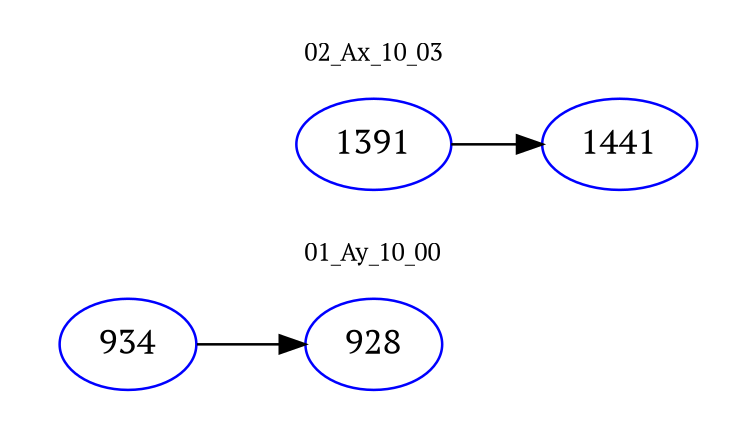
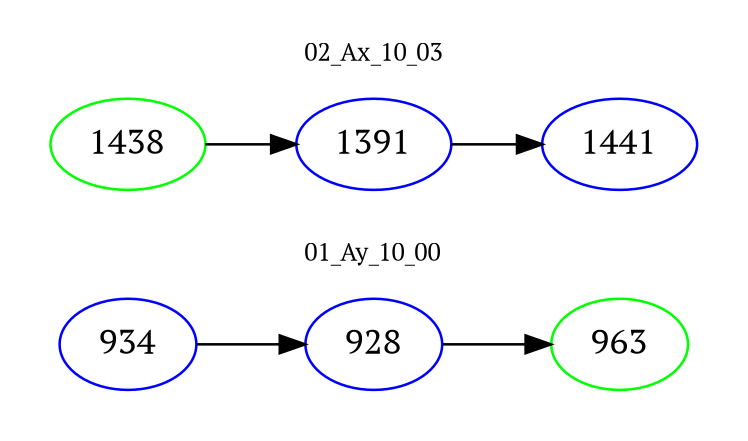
none -> (128, 144)
none -> (620, 344)
